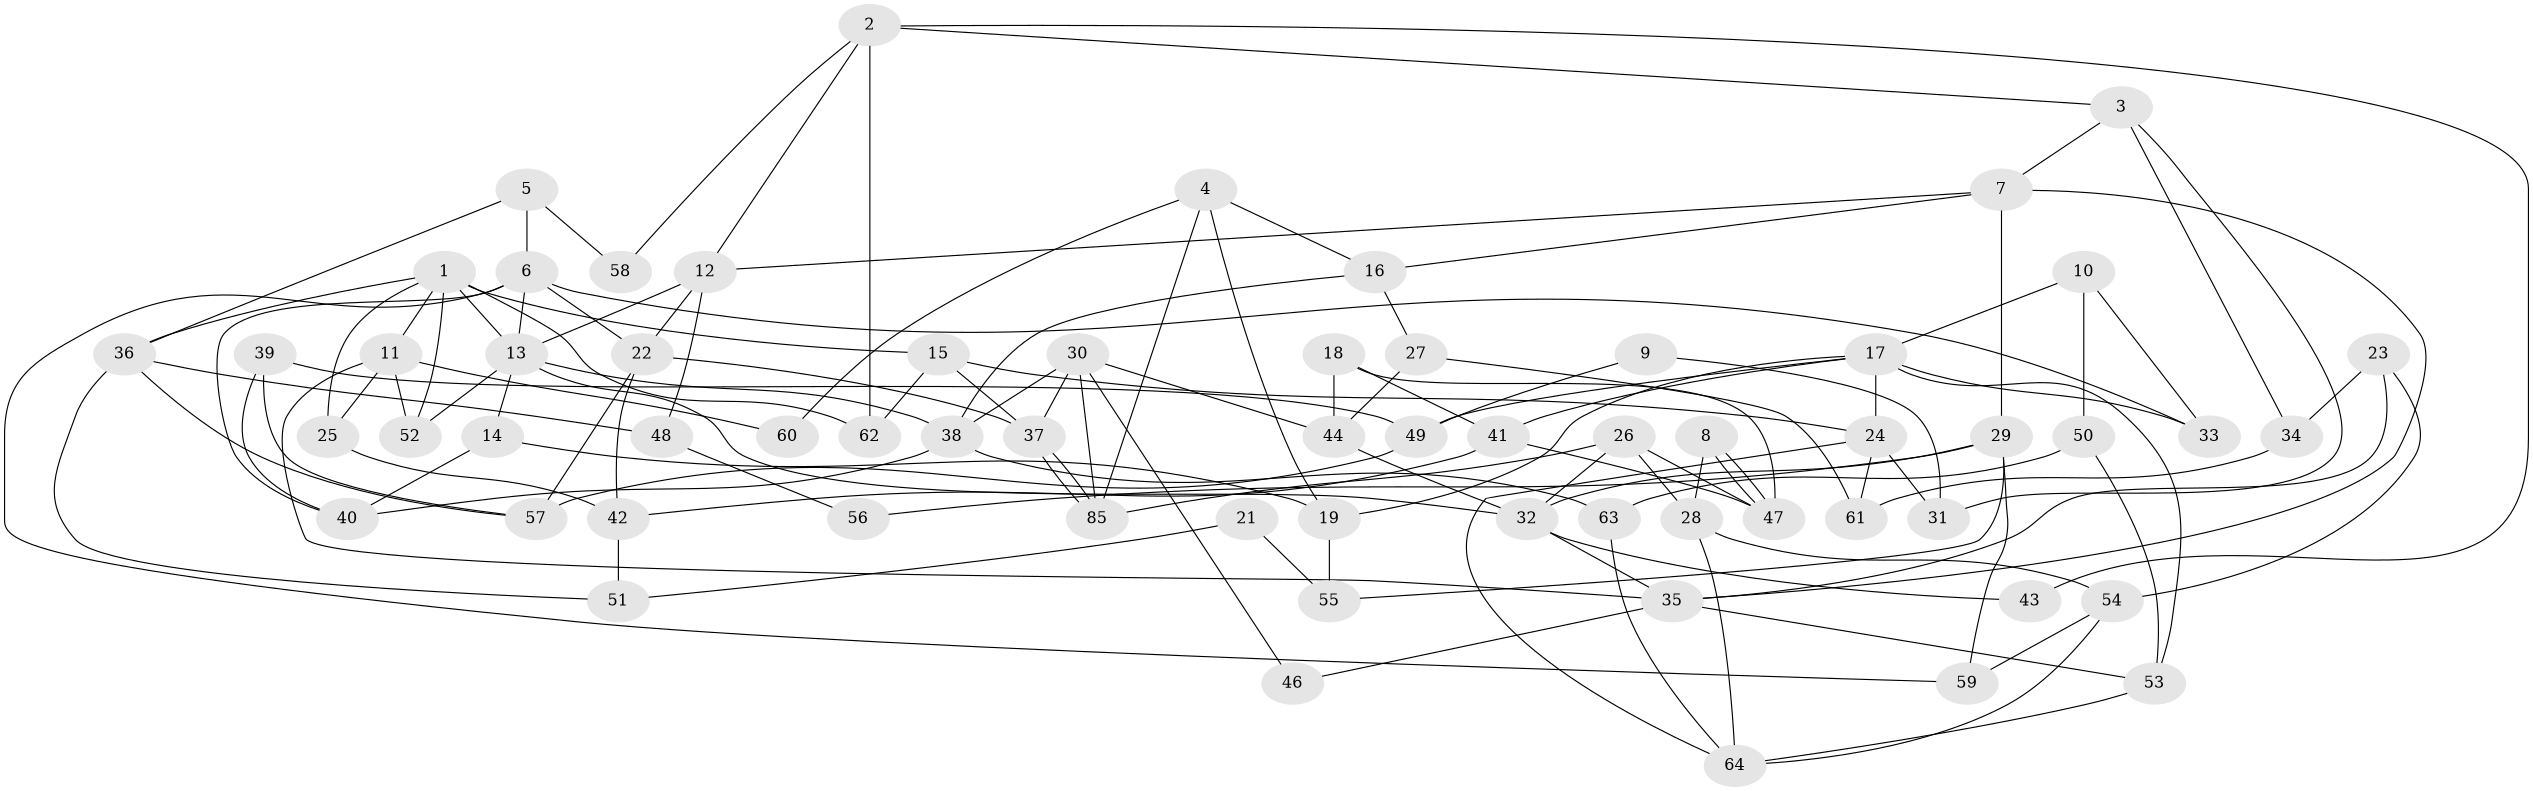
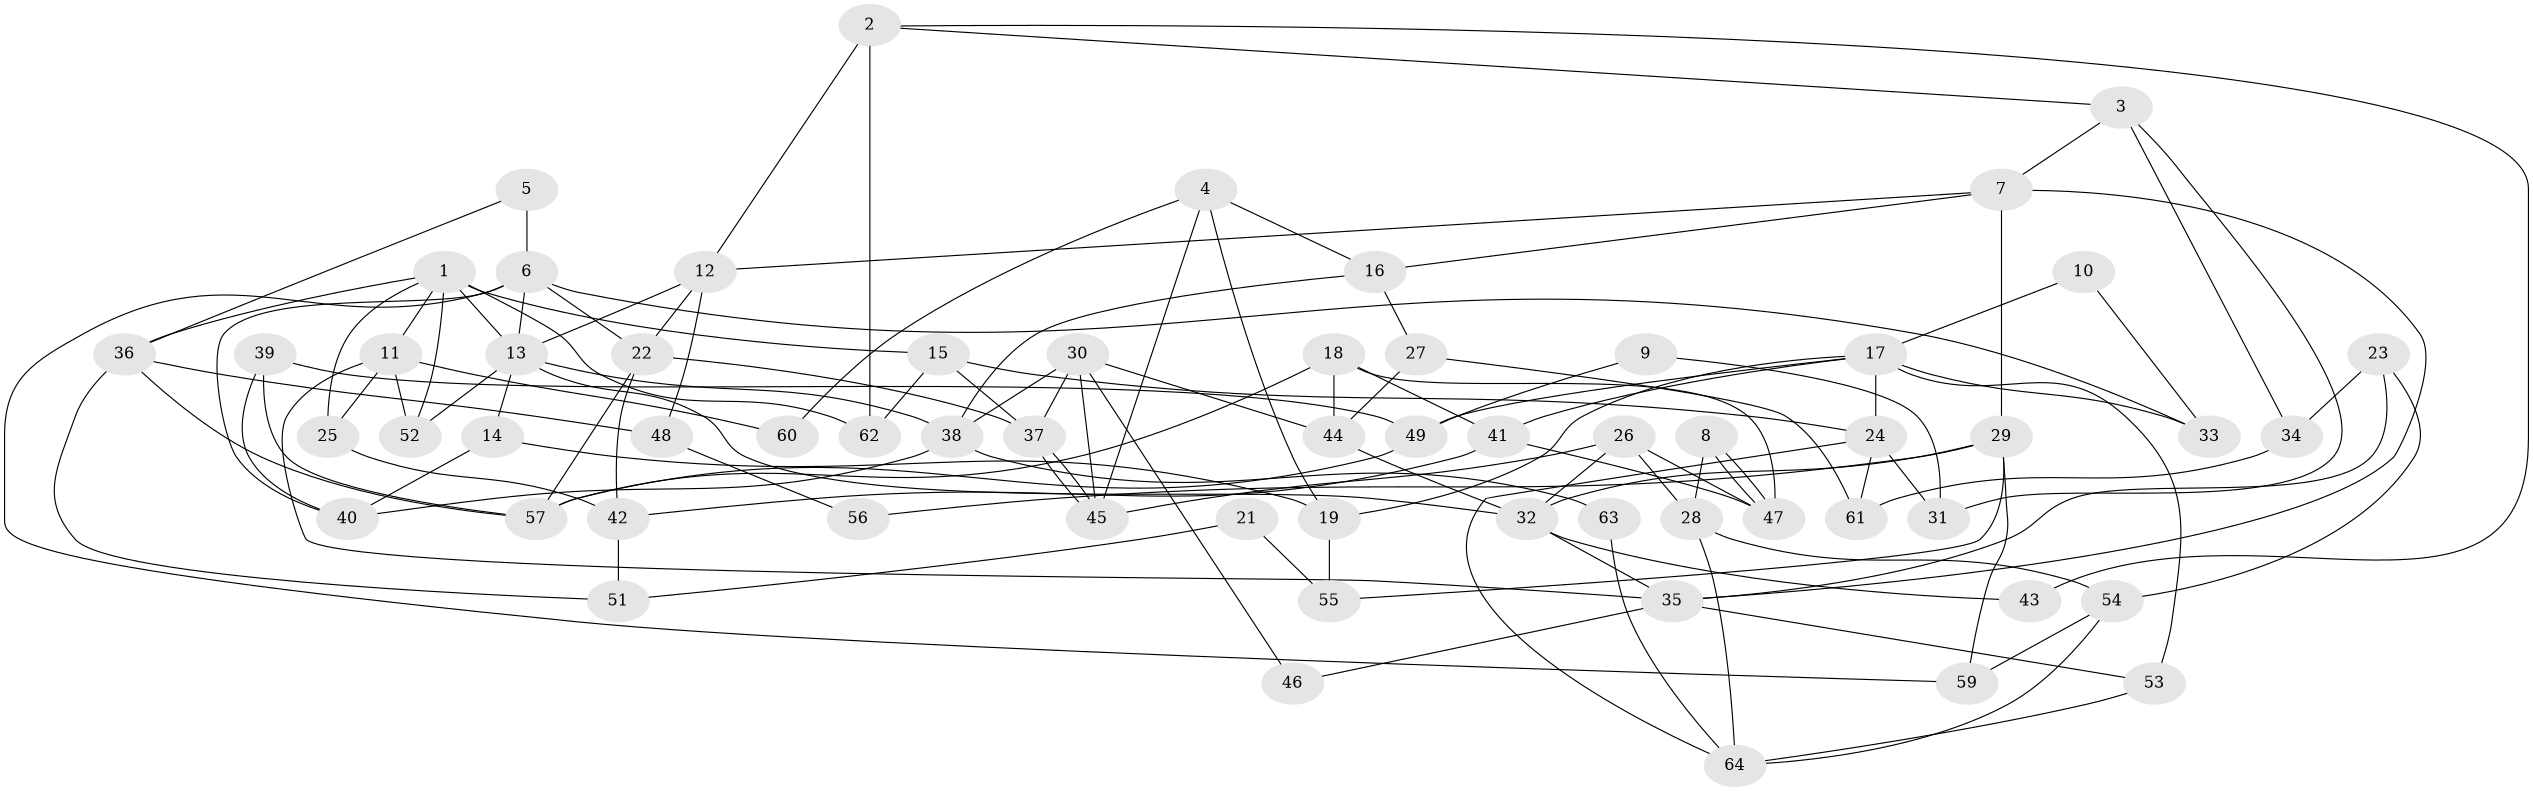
(621, 272) -> none
(2084, 437) -> none
none -> (1000, 471)
(1097, 519) -> (1097, 519)
